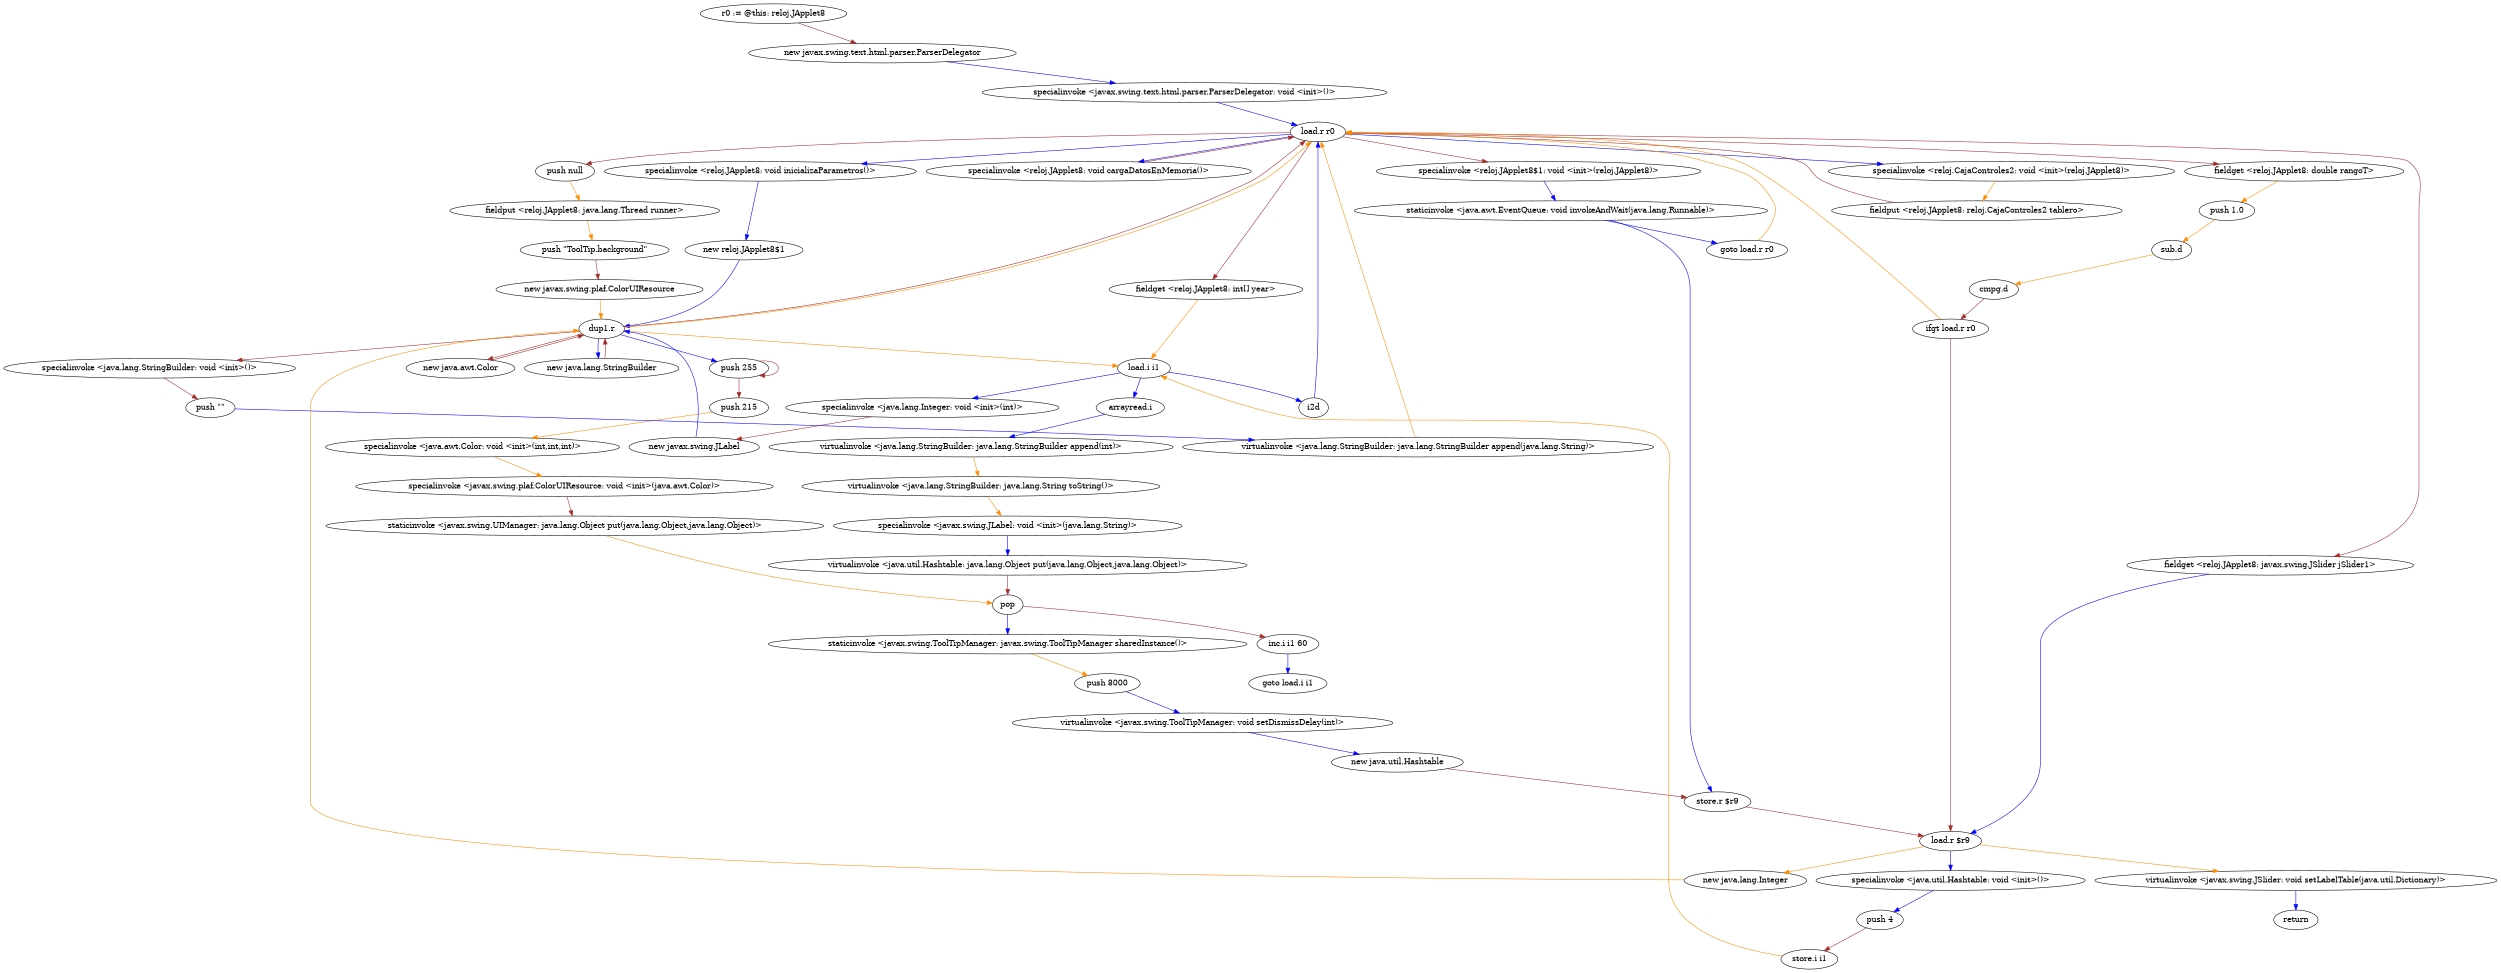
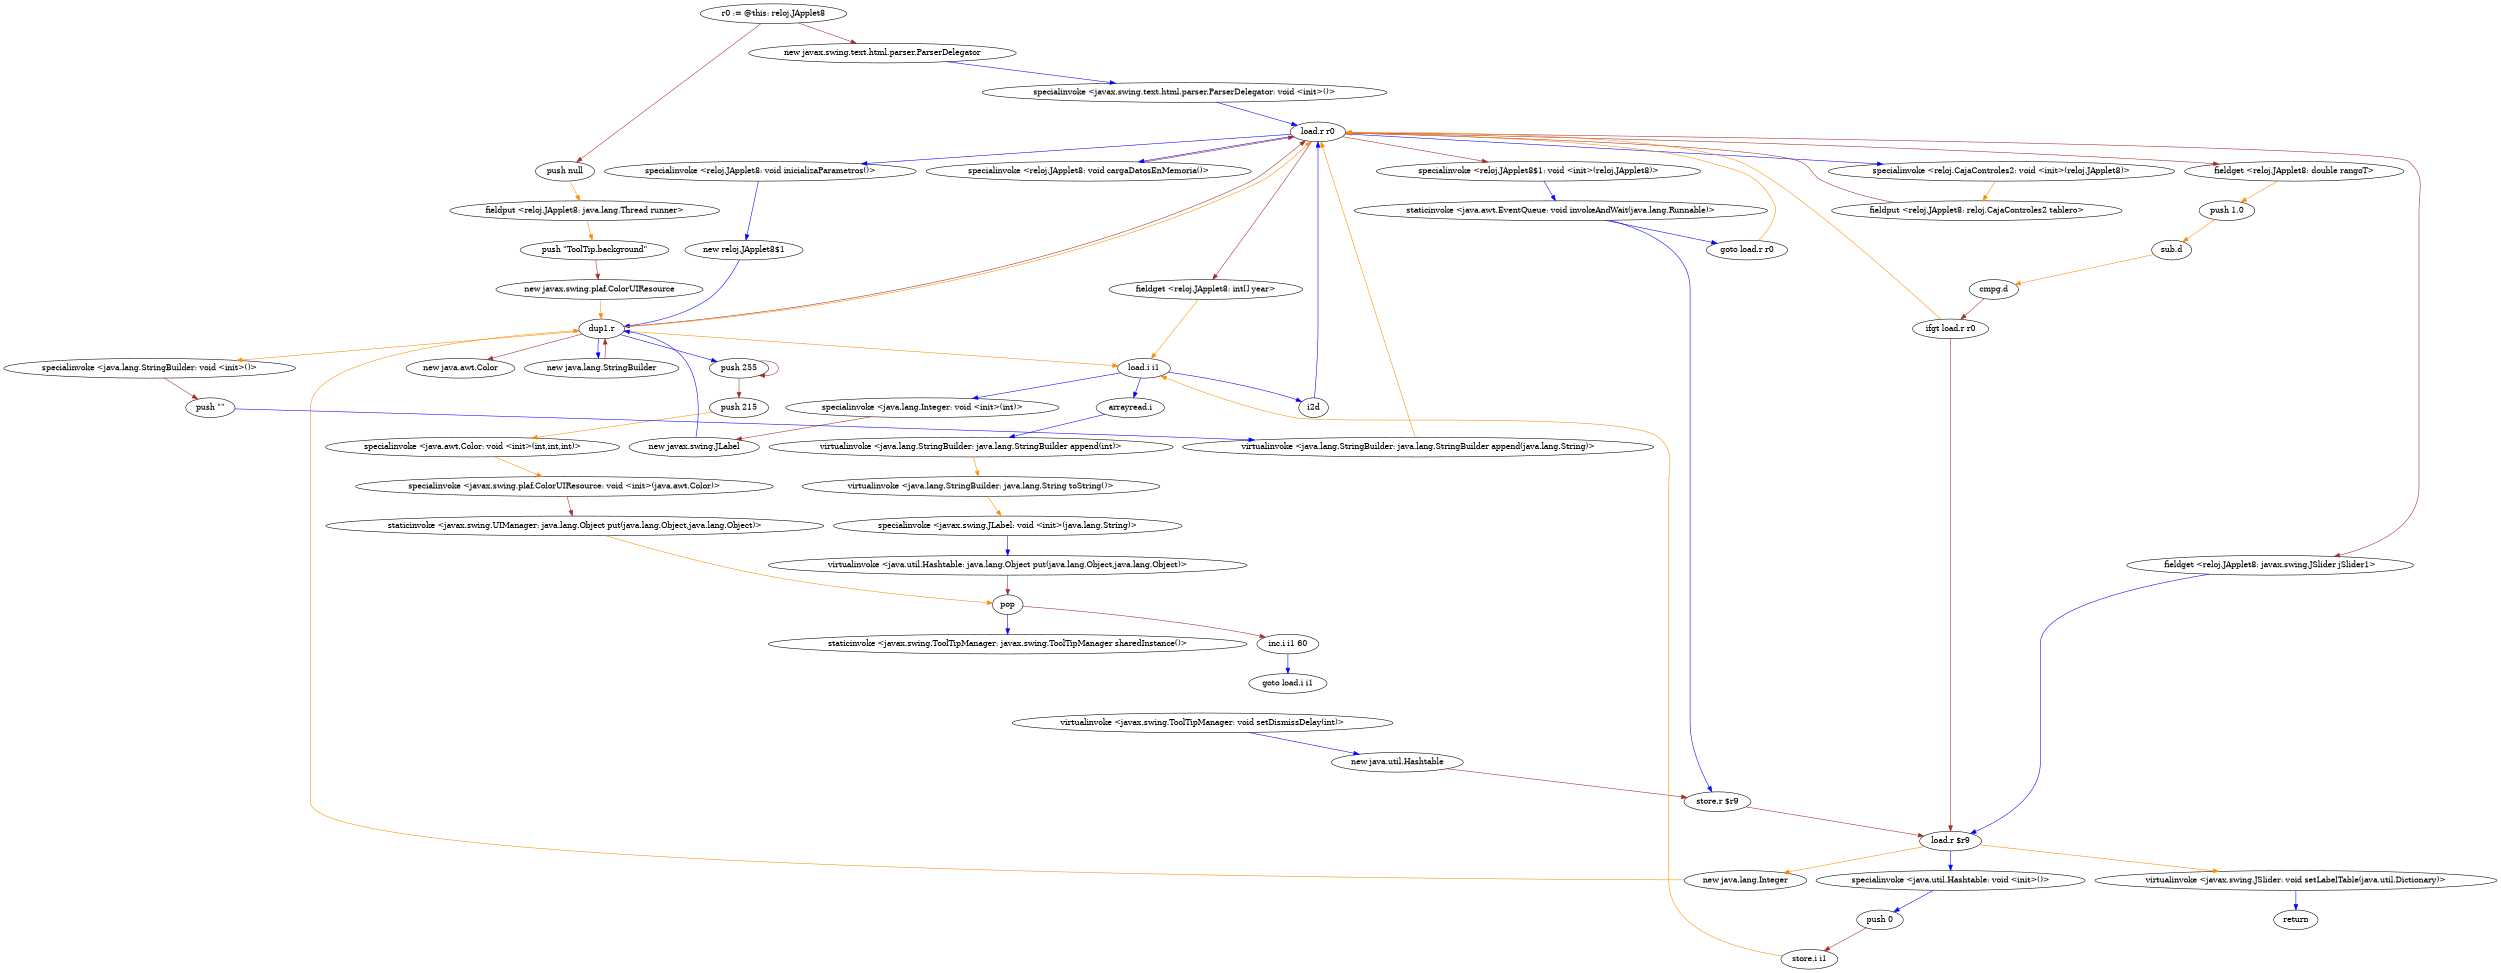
(940, 140) -> (671, 91)
(411, 346) -> (411, 346)
(535, 349) -> none
(1107, 683) -> none
(1880, 920) -> (1880, 920)
